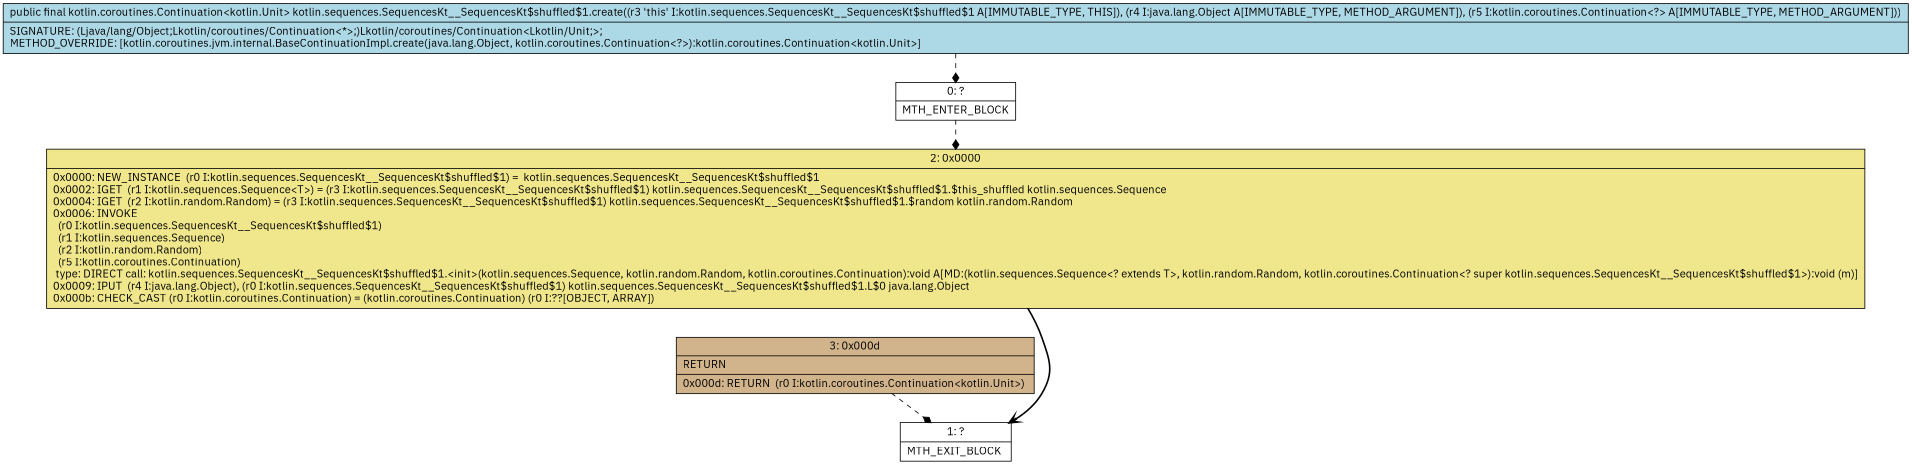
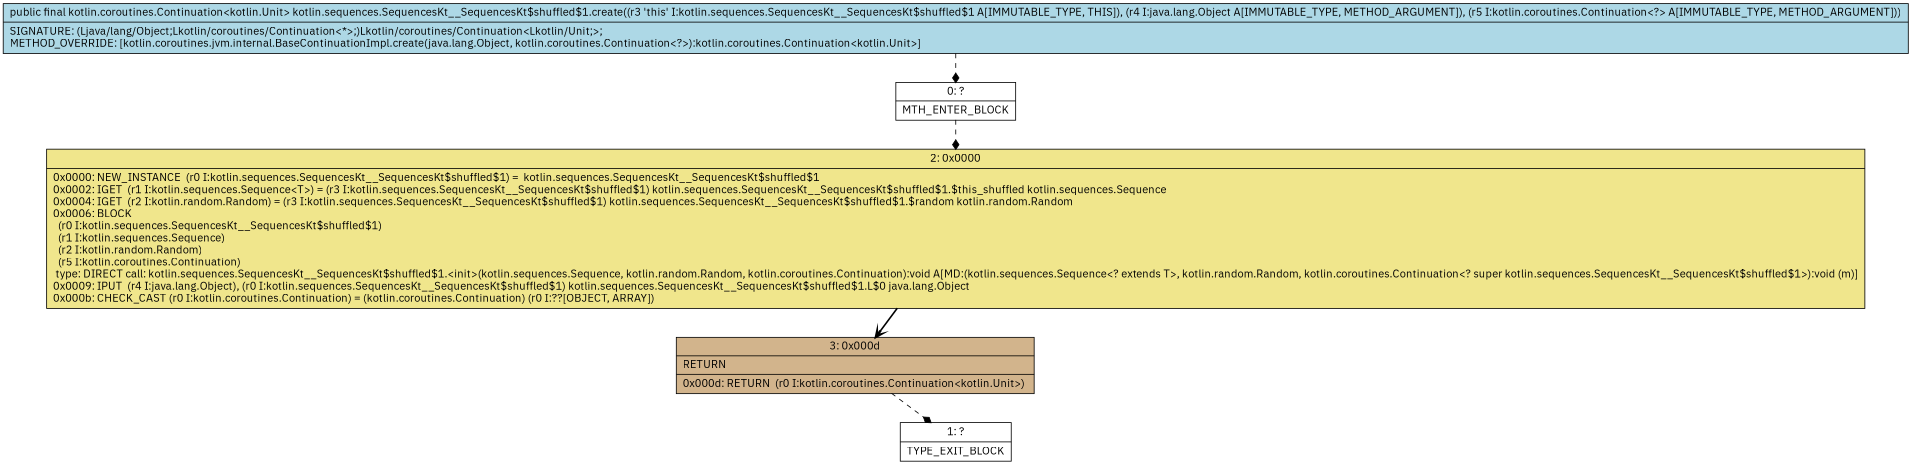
(98, 214) -> (95, 214)
(1050, 367) -> (889, 320)
(954, 451) -> (956, 451)
